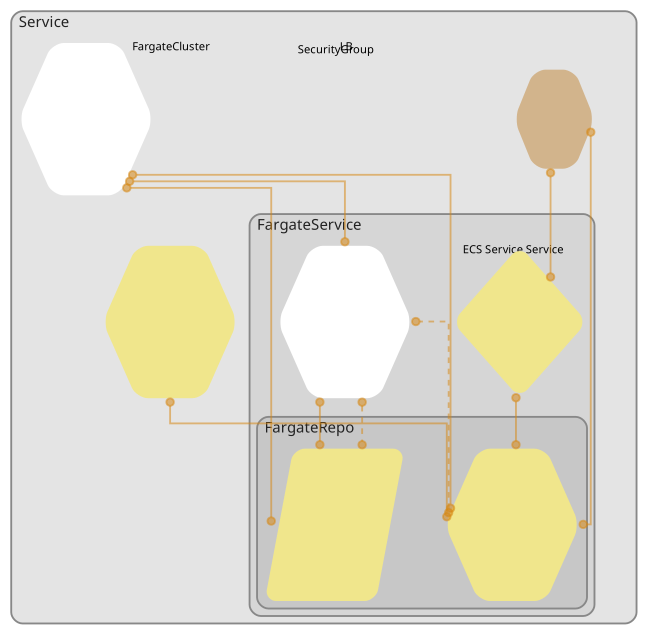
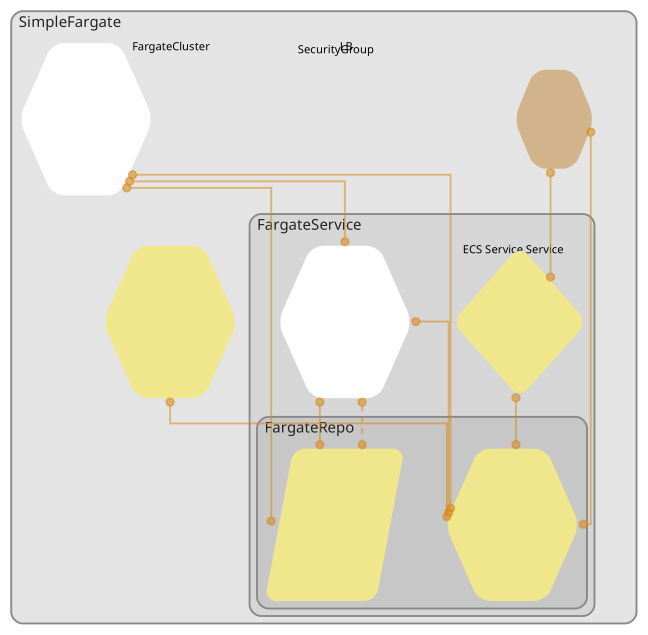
(44, 23) -> (70, 23)
(449, 401) -> (449, 401)
